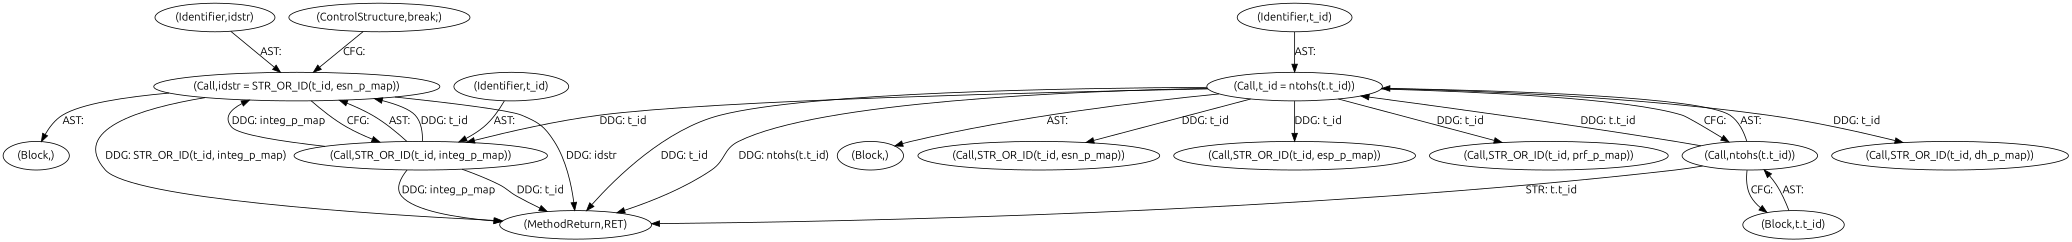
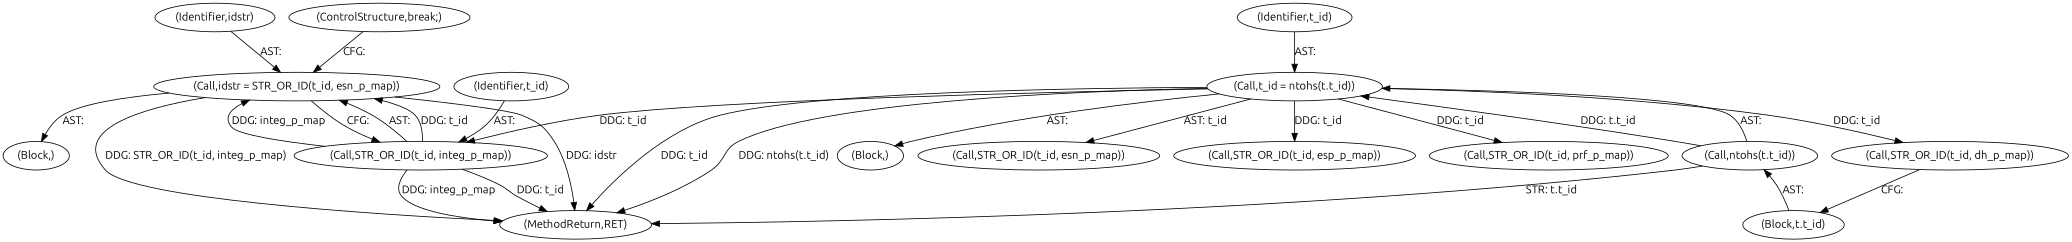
(1642, 107) -> none
(1206, 121) -> (1206, 121)
(1748, 191) -> (1873, 190)
